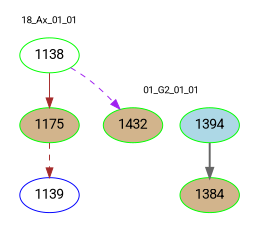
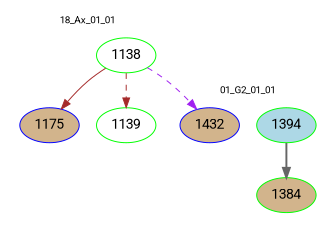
(50, 125) -> (50, 125)
(133, 125) -> (210, 125)
(50, 155) -> (126, 86)
(50, 195) -> (126, 125)
